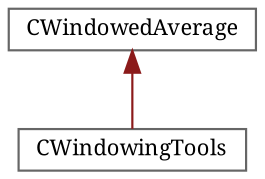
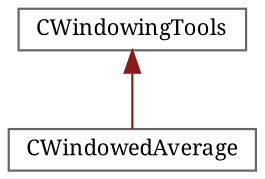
(132, 101) -> (132, 101)
